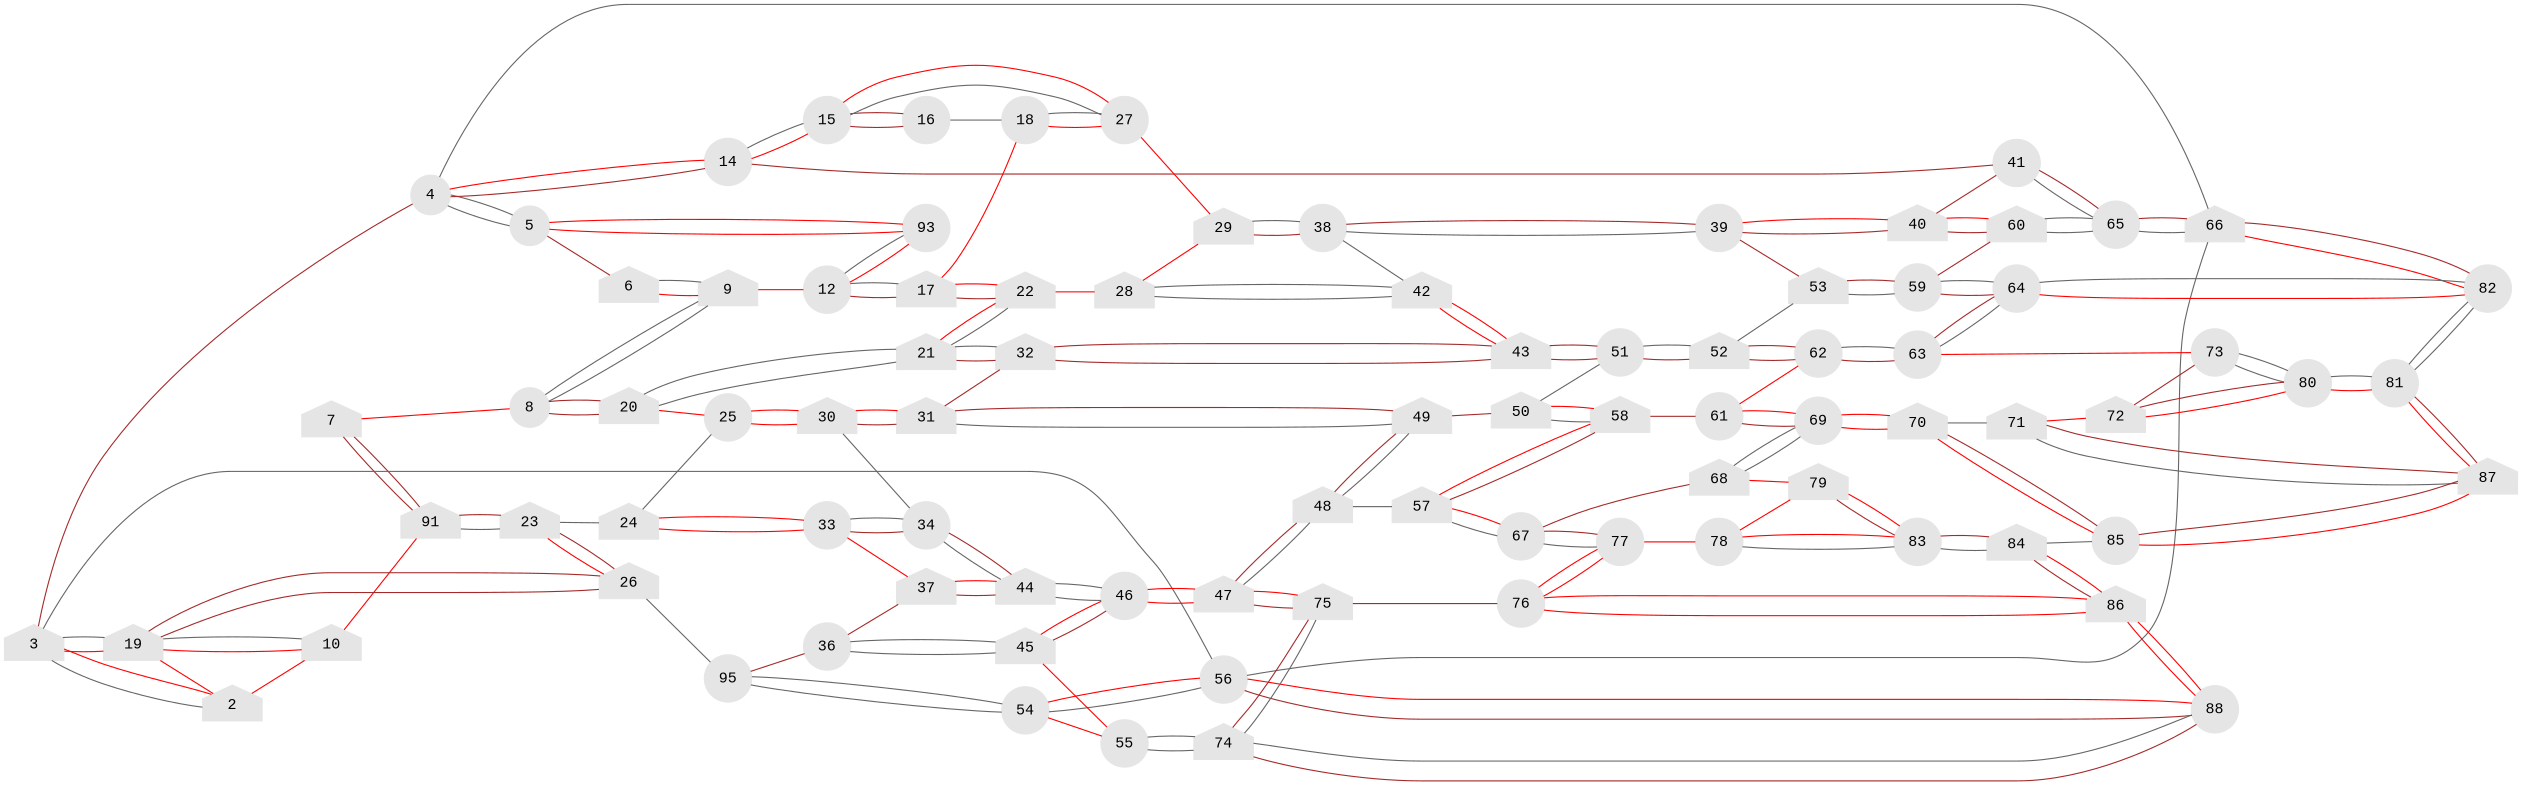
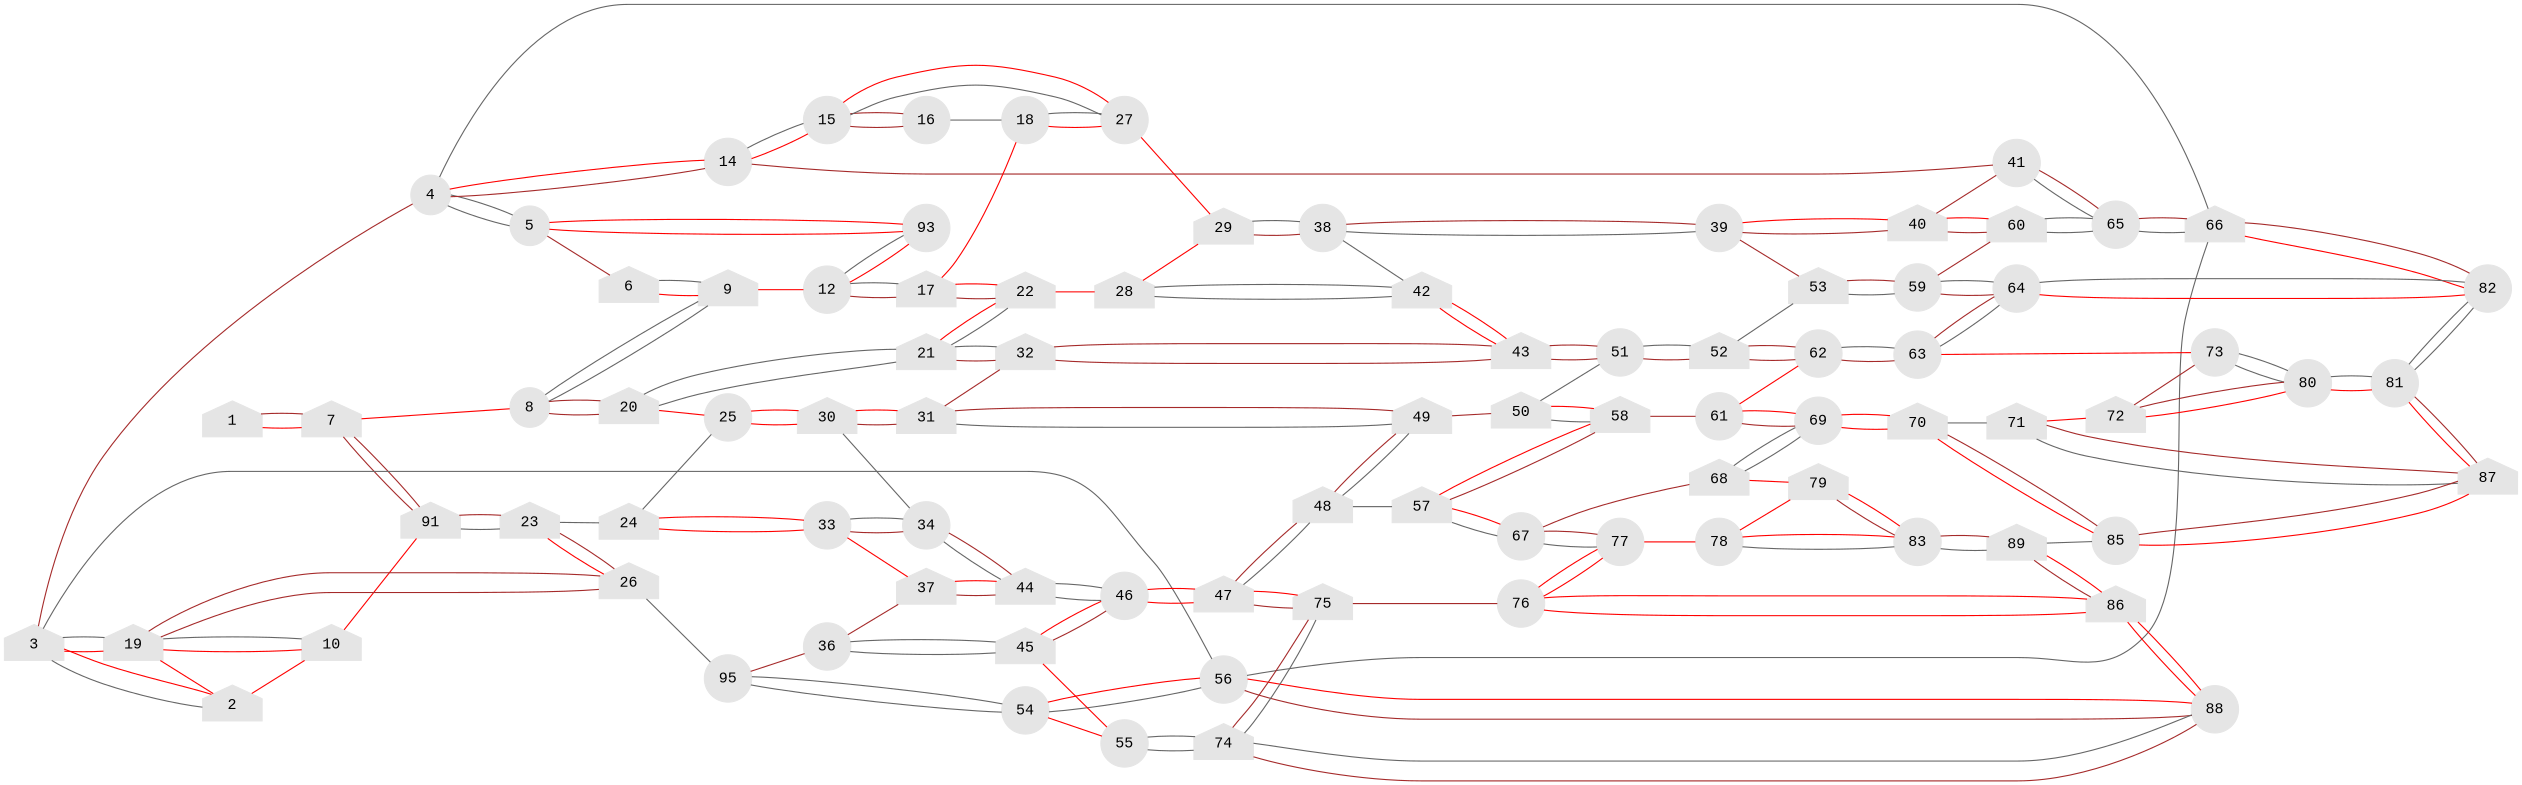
none -> (232, 421)
(2017, 544) -> (2017, 544)
